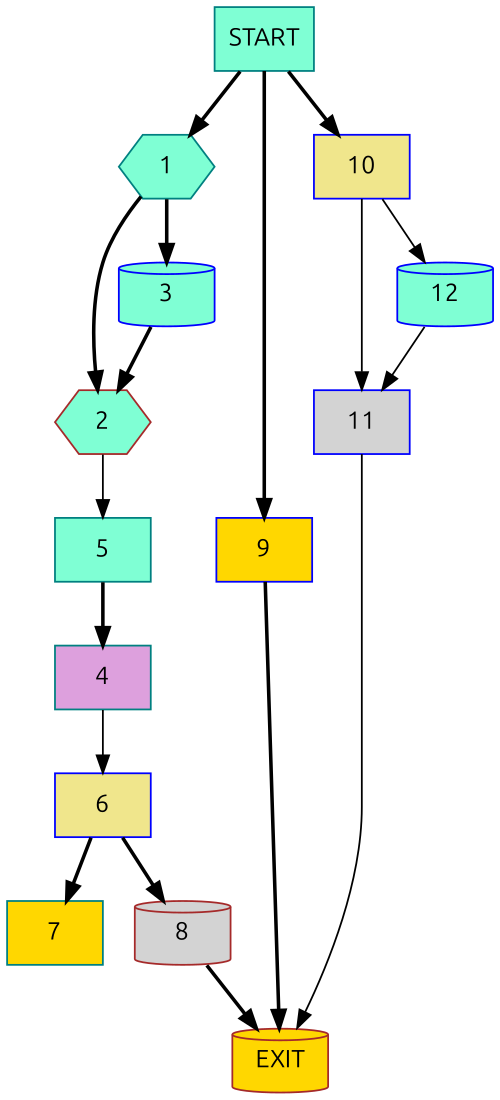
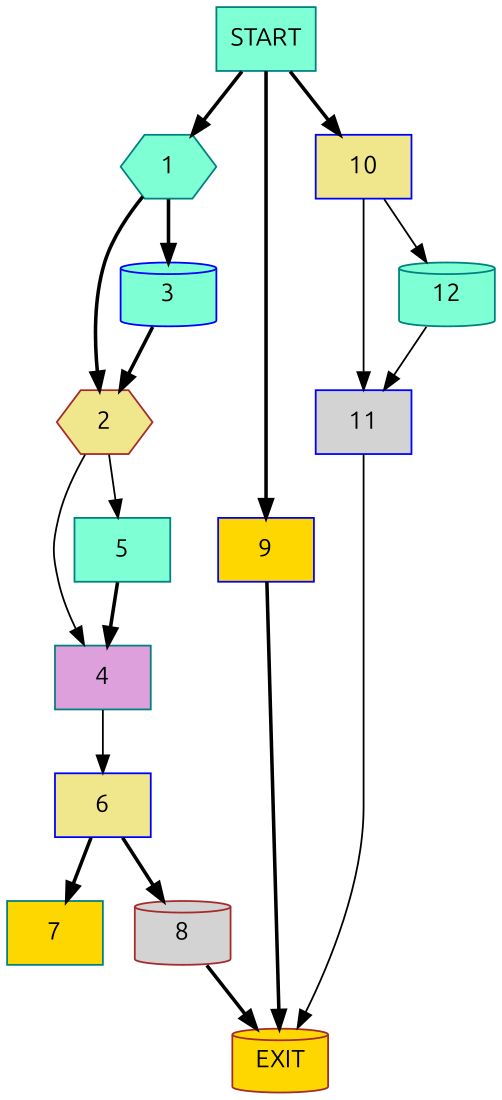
(445, 294) -> (447, 294)
(103, 422) -> (105, 422)
none -> (54, 541)
